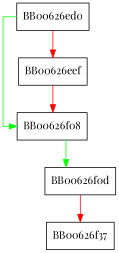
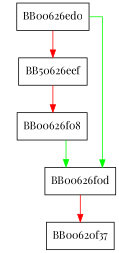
(3, 68) -> (102, 82)
(53, 72) -> (53, 72)
(80, 236) -> (80, 236)
